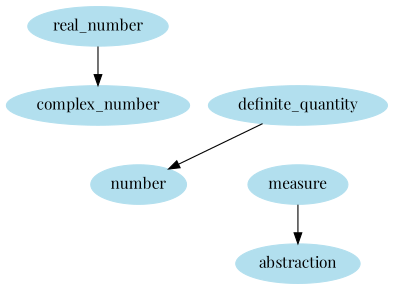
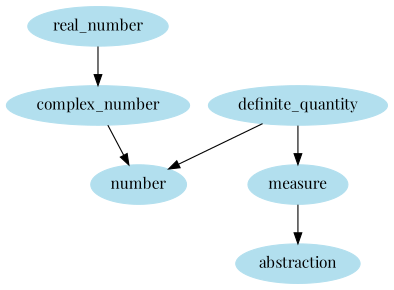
none -> (116, 140)
none -> (298, 140)
